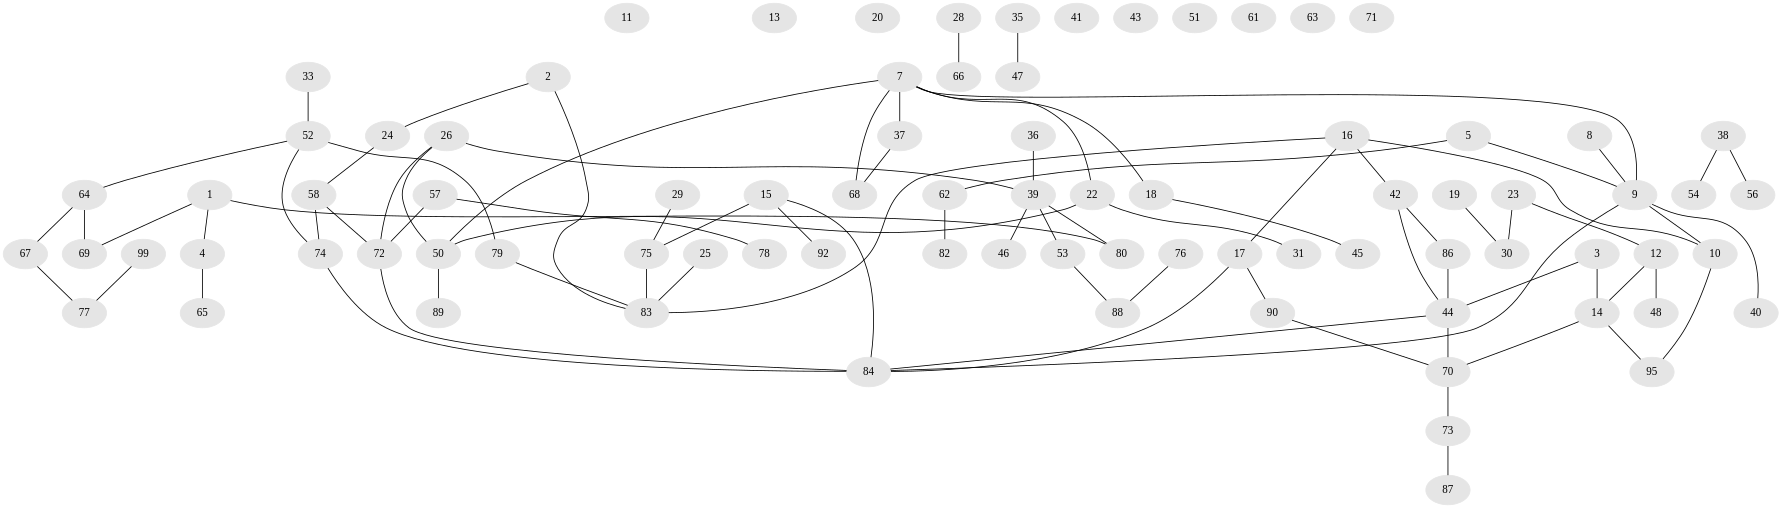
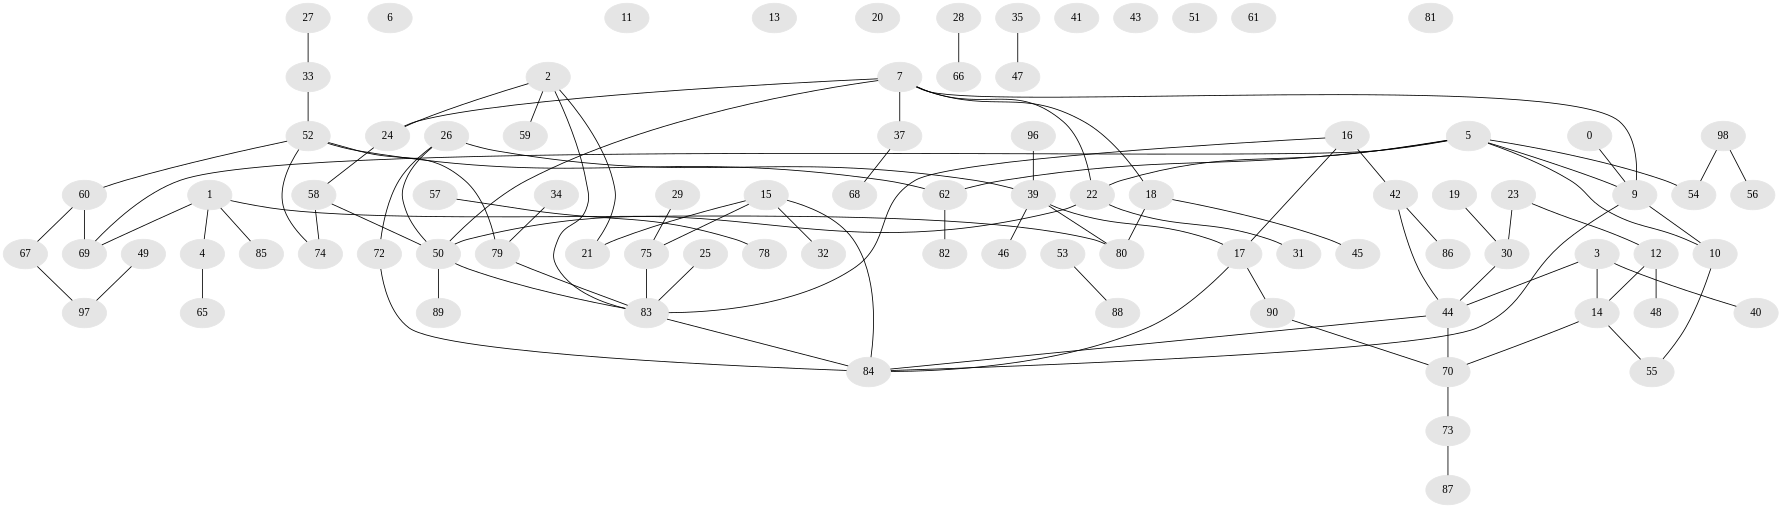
none -> (308, 18)
none -> (390, 18)
(1313, 18) -> none
(1372, 18) -> none
none -> (1431, 18)
(866, 133) -> (640, 93)
none -> (525, 136)
(1033, 136) -> (1033, 136)
(1590, 136) -> (1590, 136)
(1723, 136) -> (1723, 136)
none -> (761, 153)
none -> (1277, 158)
none -> (1585, 158)
none -> (566, 168)
(1540, 179) -> (1591, 198)
(84, 195) -> (84, 195)
none -> (556, 195)
(347, 225) -> (376, 224)
(406, 225) -> none
(1048, 225) -> (1128, 224)
(1730, 226) -> (1675, 287)
none -> (1134, 230)
(143, 254) -> (143, 254)
none -> (261, 254)
none -> (588, 254)
(824, 254) -> (824, 254)
(1181, 254) -> none
(1448, 284) -> (1478, 283)
none -> (539, 290)
(84, 313) -> (84, 313)
(572, 362) -> (758, 343)
(1652, 372) -> (1652, 372)
